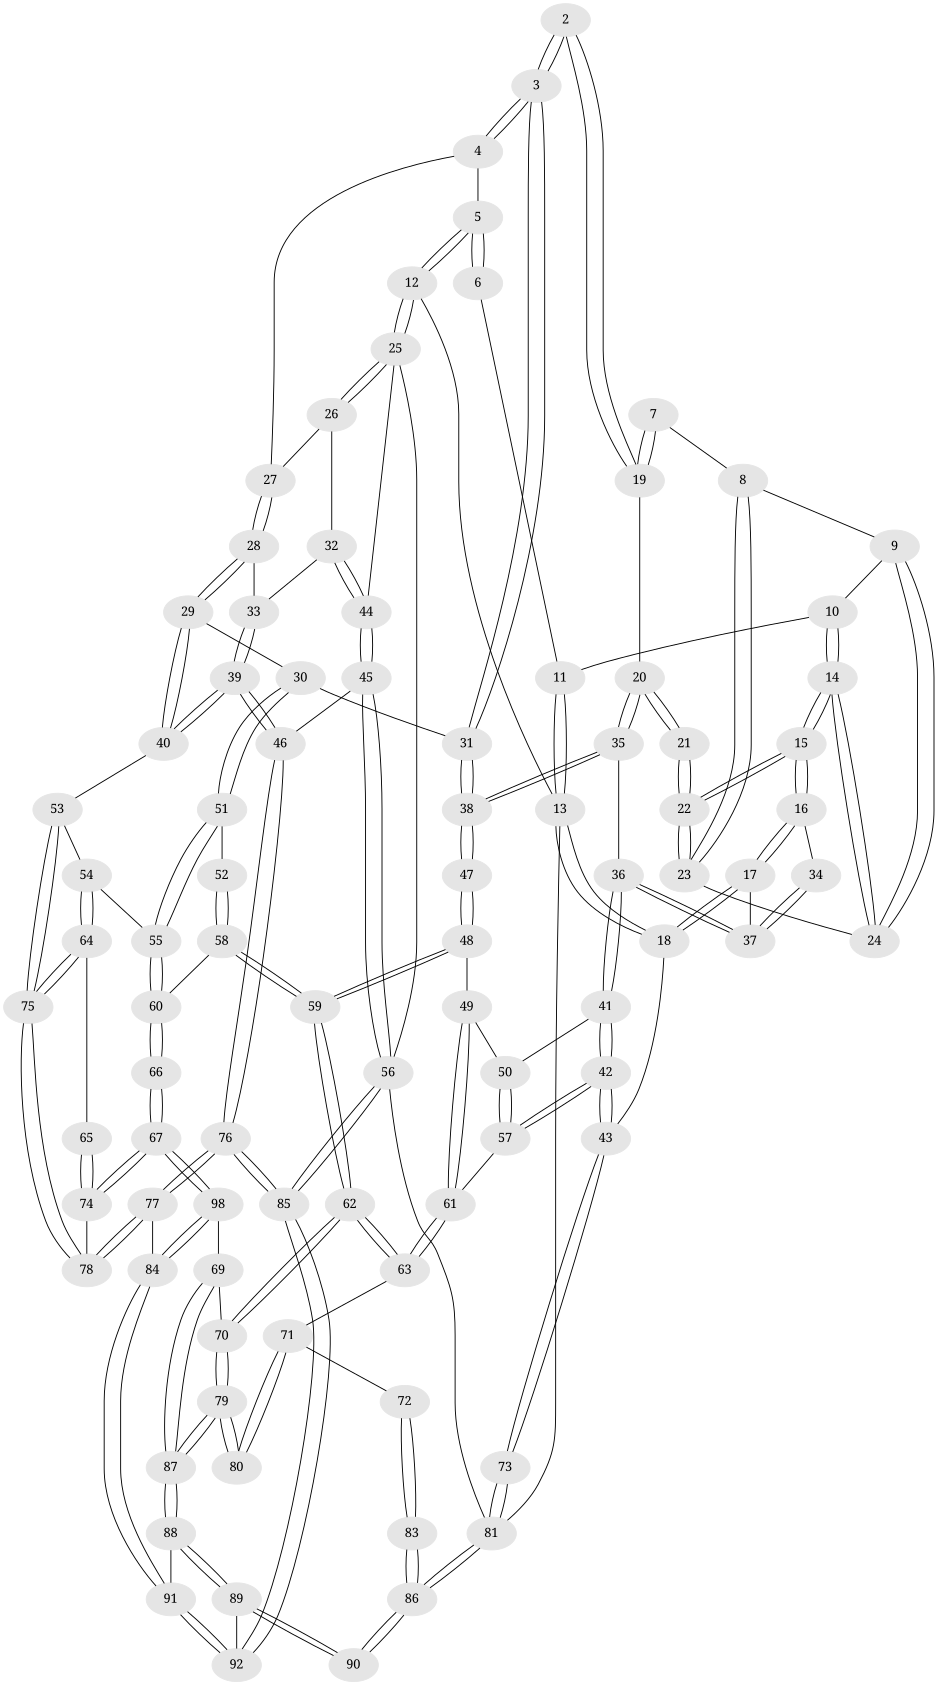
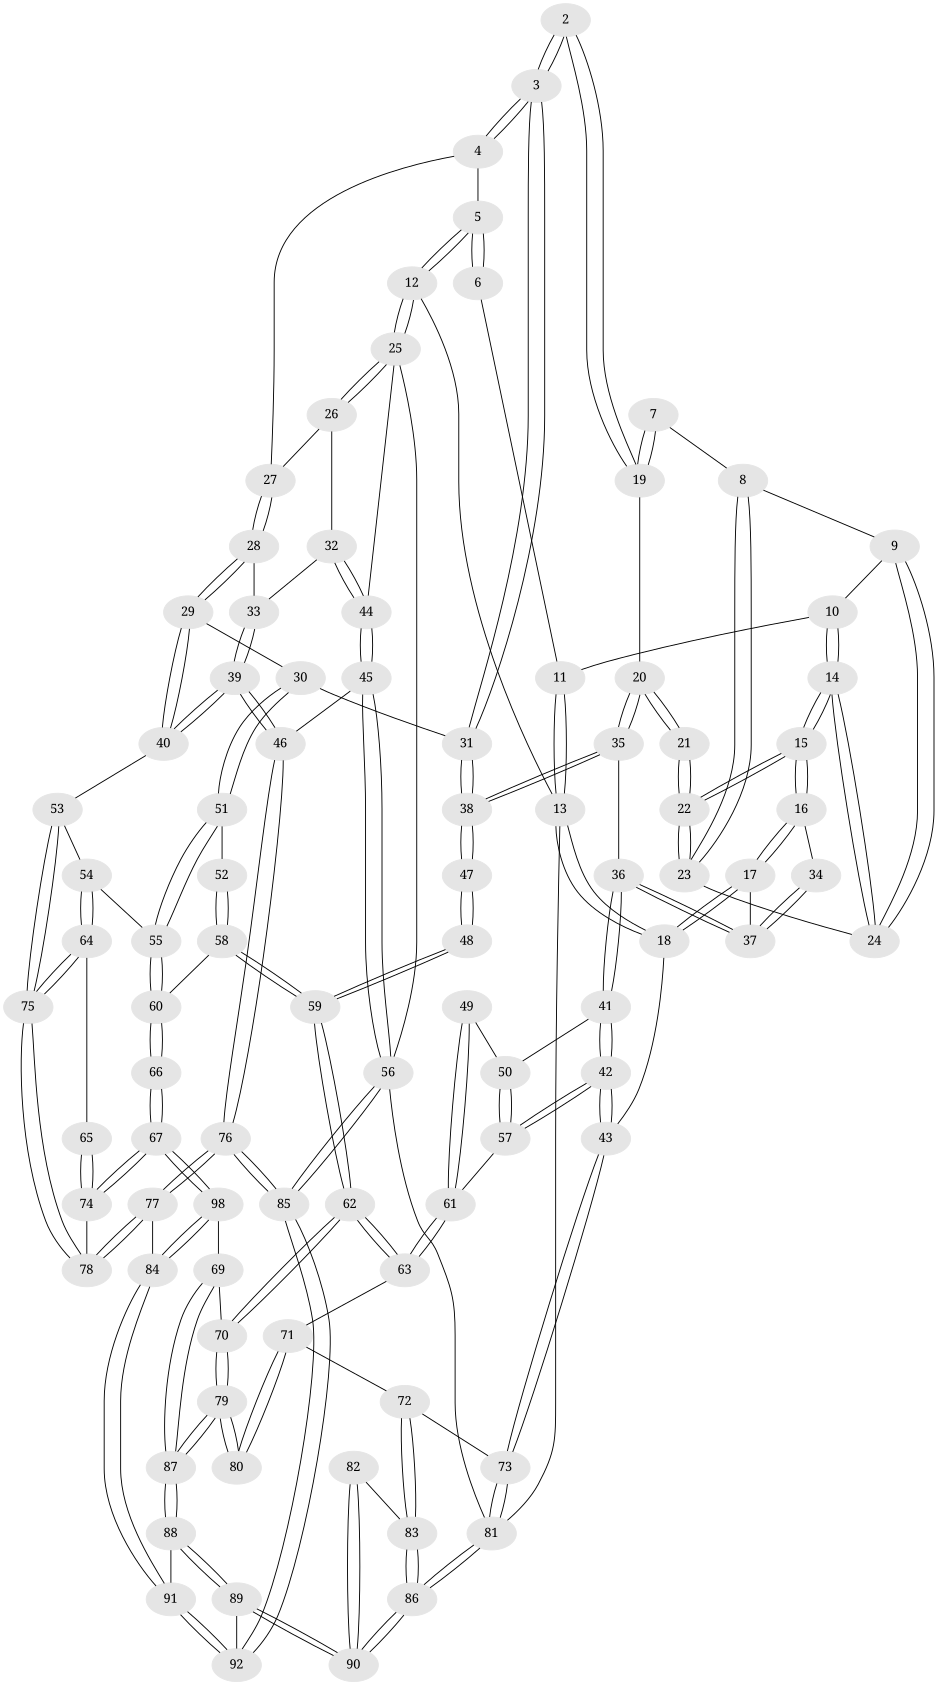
(467, 974) -> none
none -> (452, 1433)
none -> (354, 1468)
